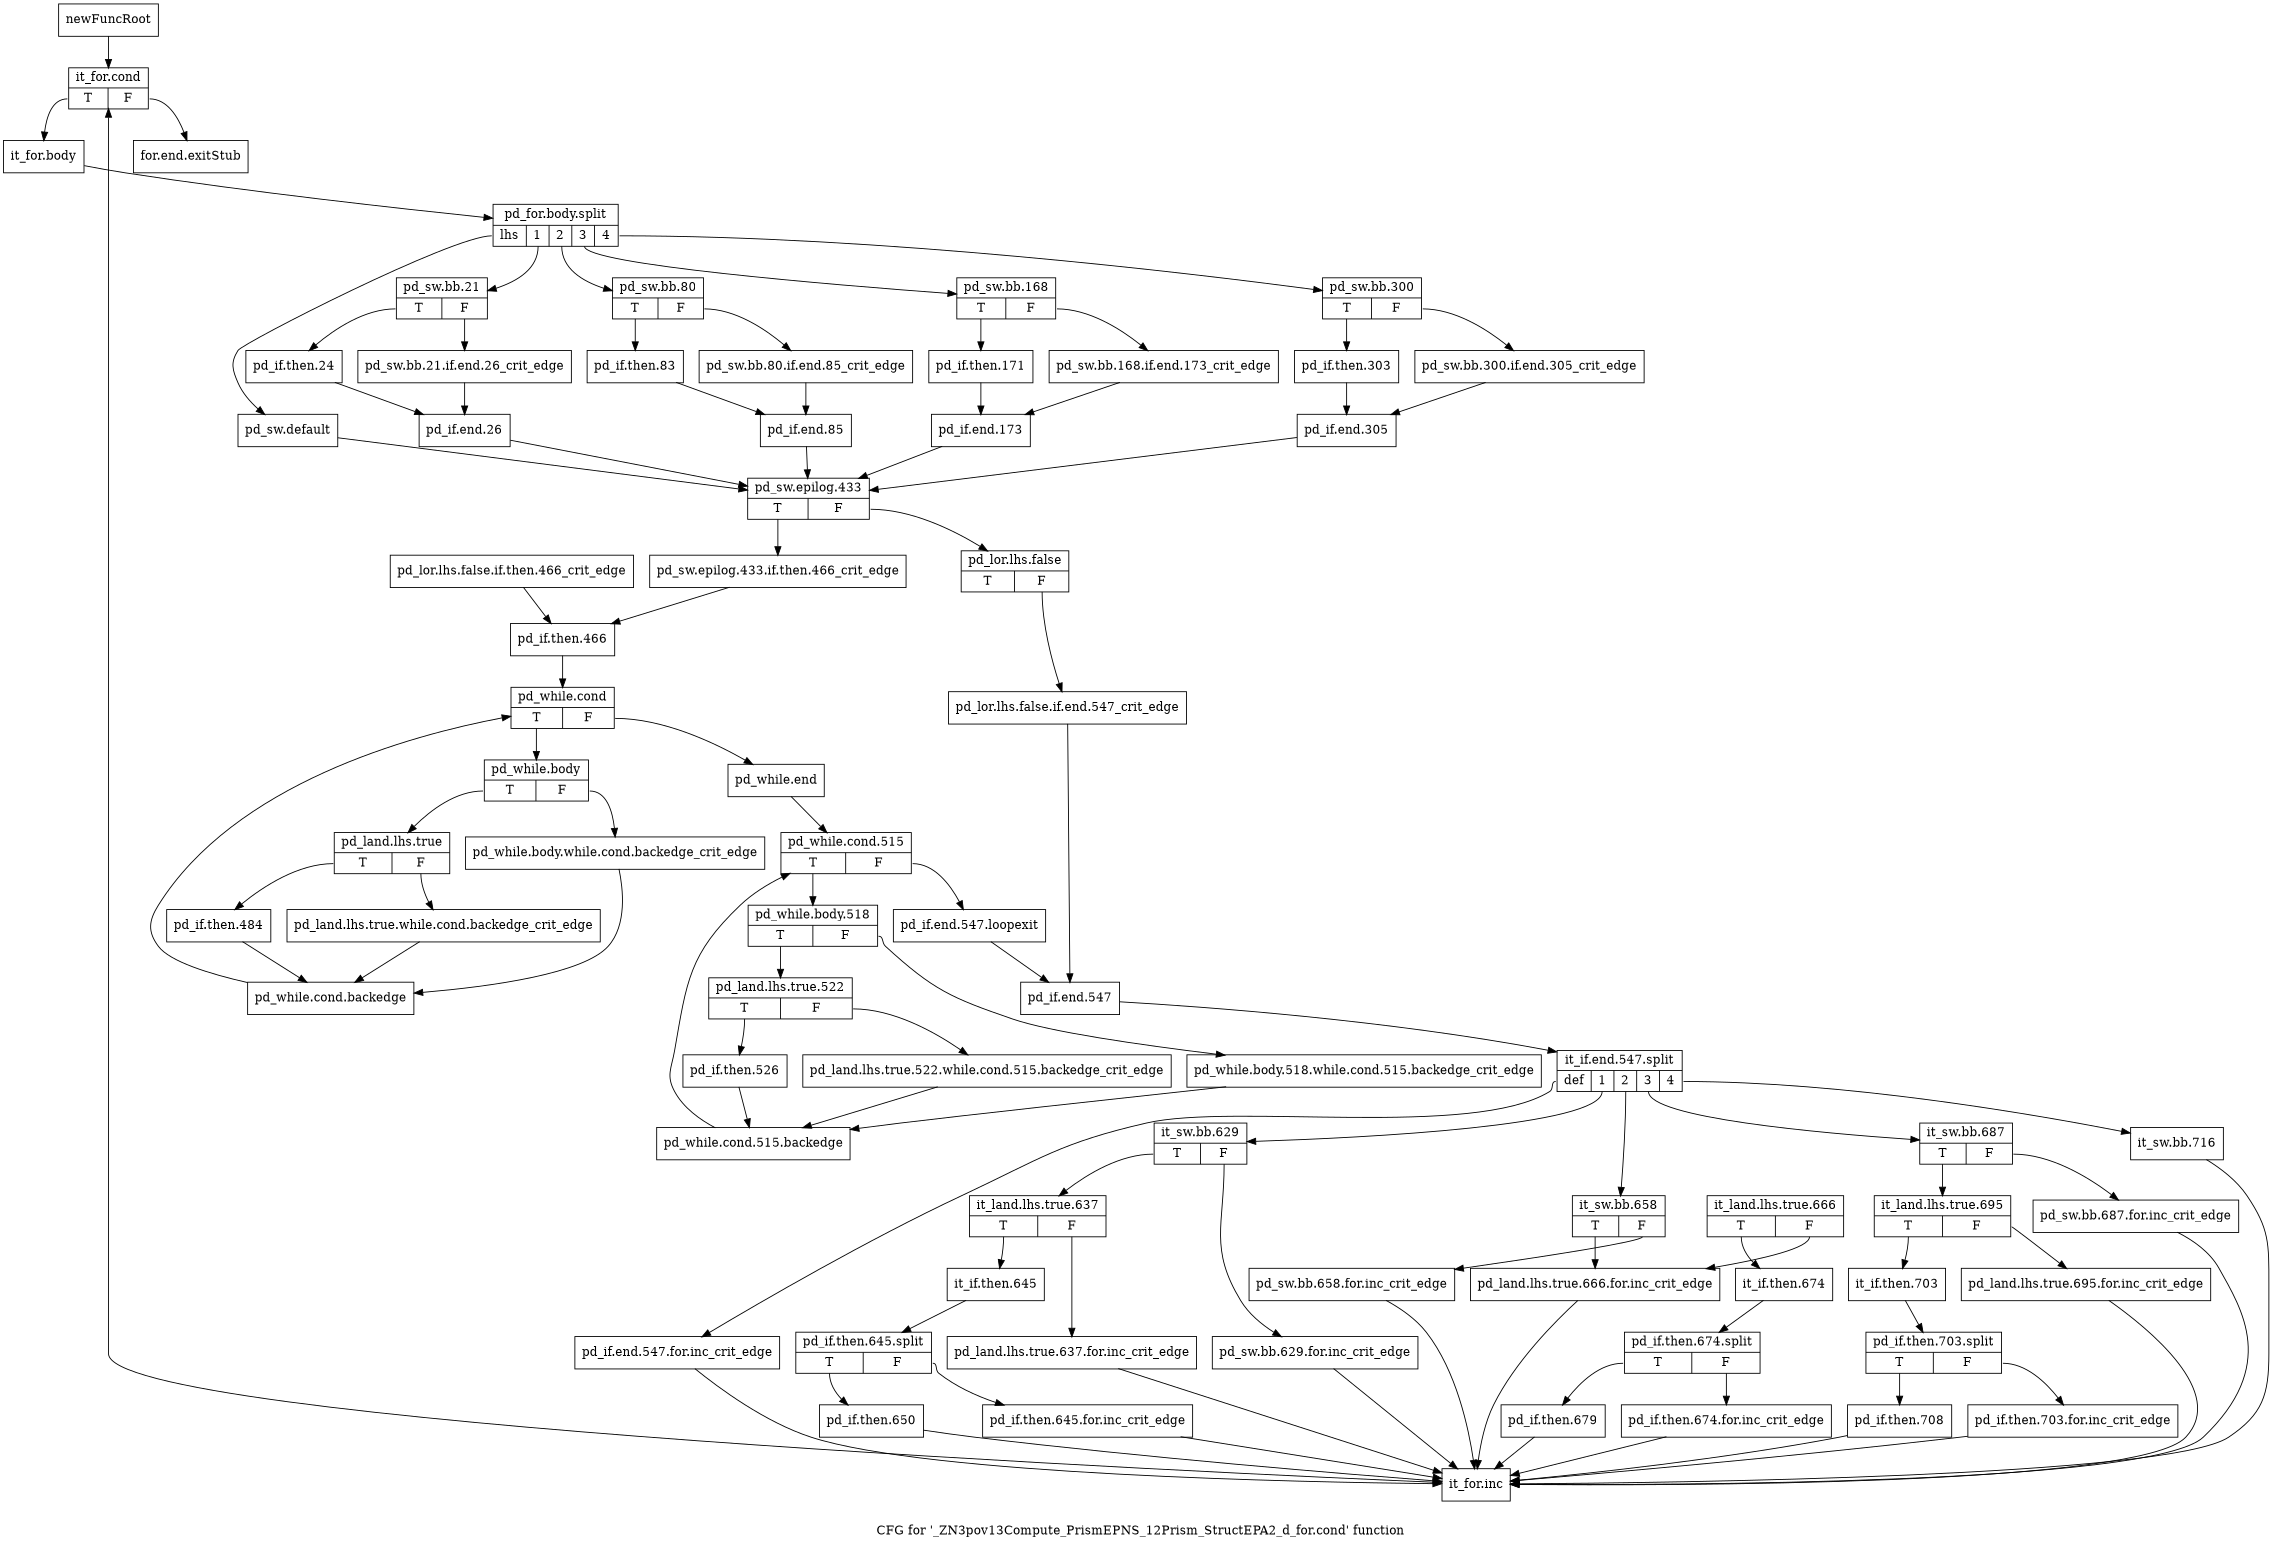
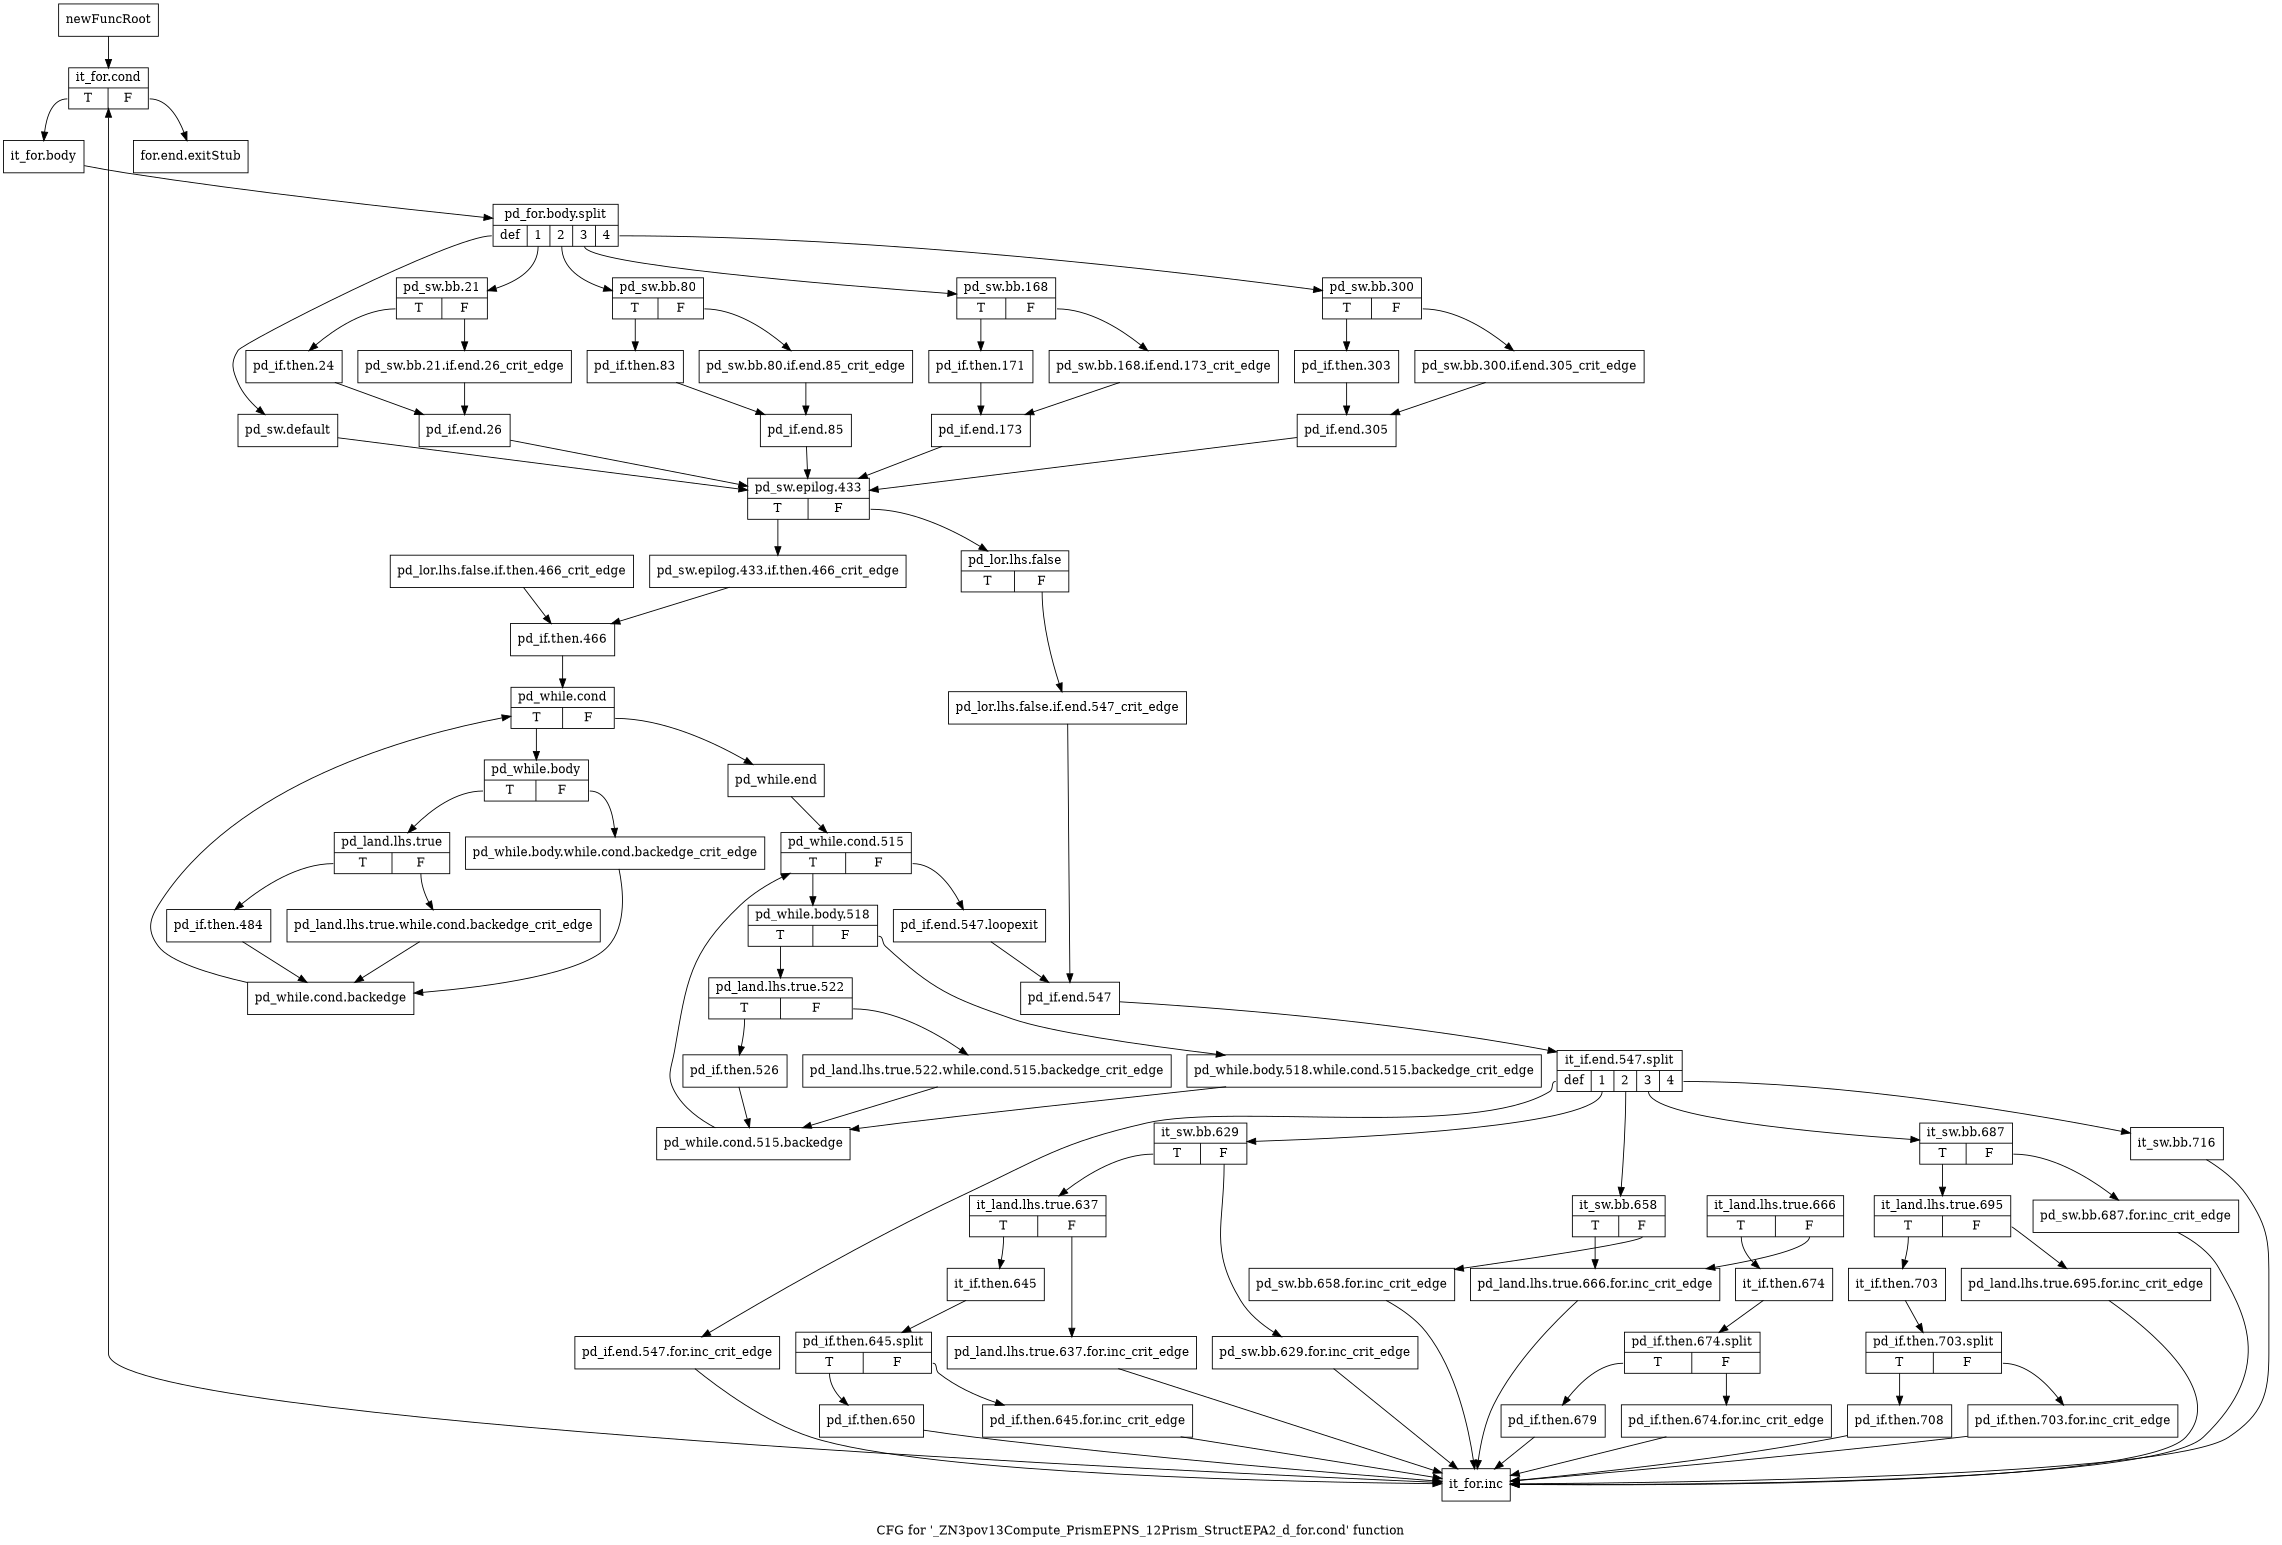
(510, 235) -> (510, 235)
